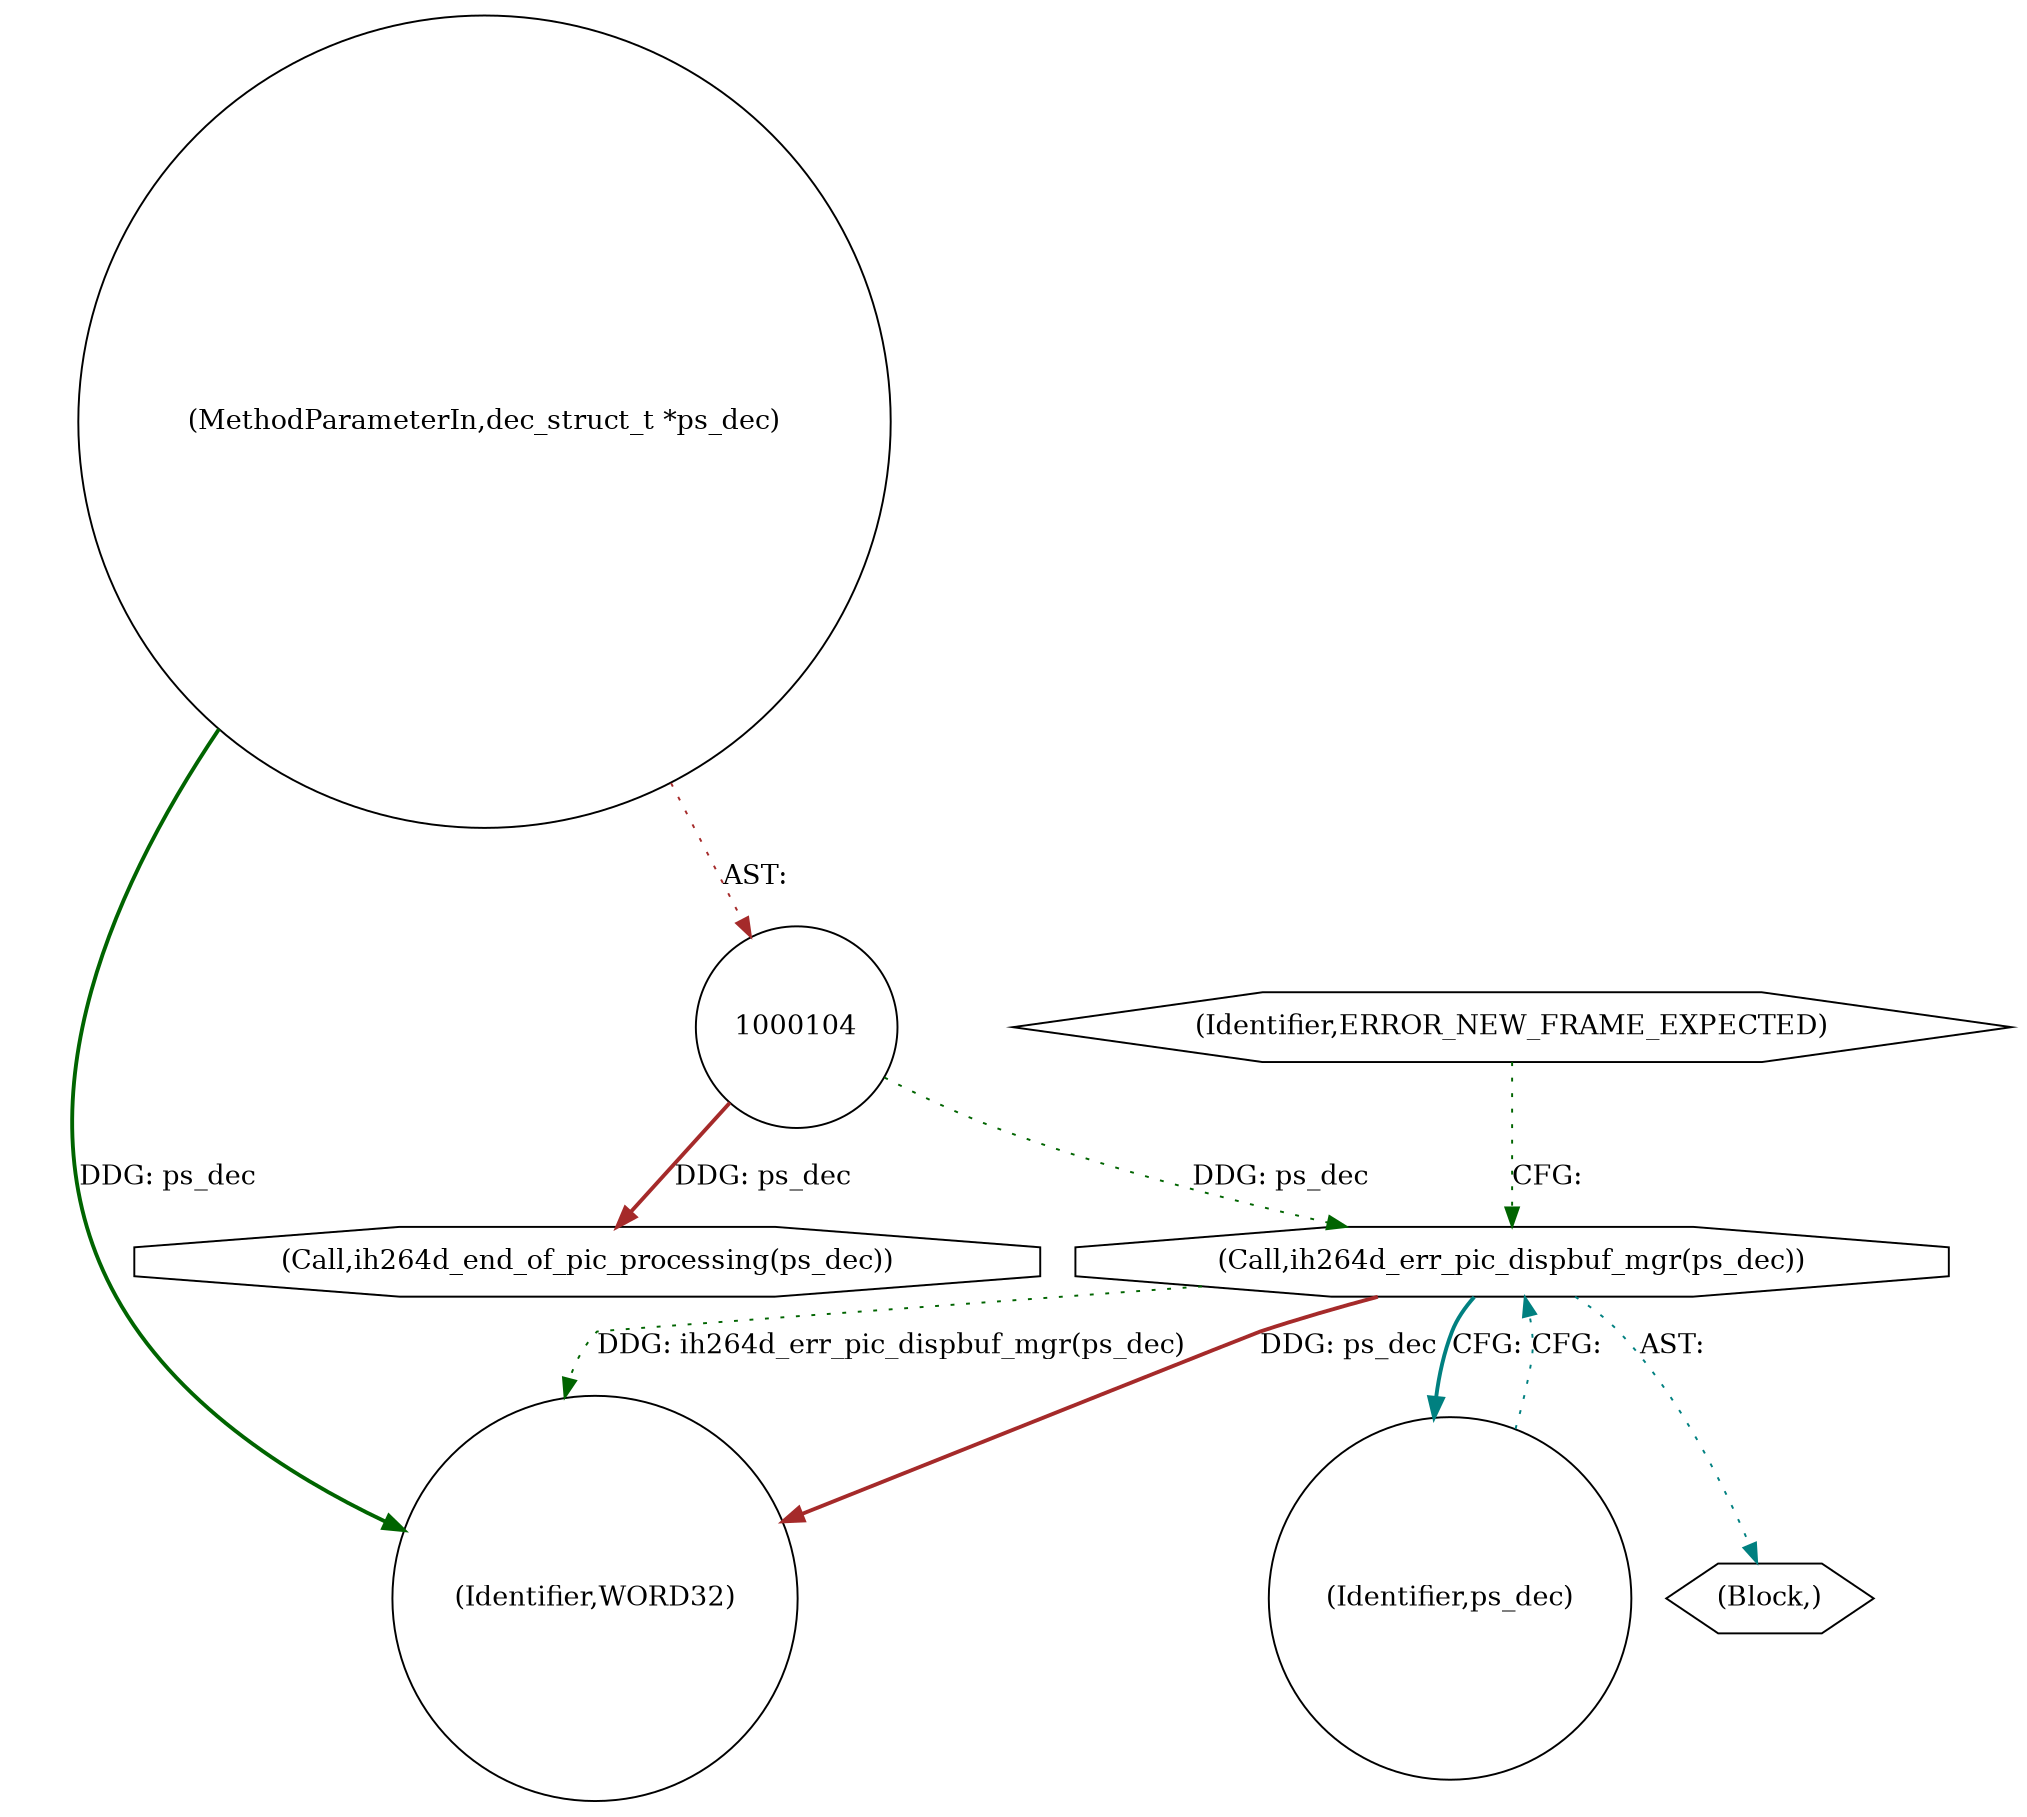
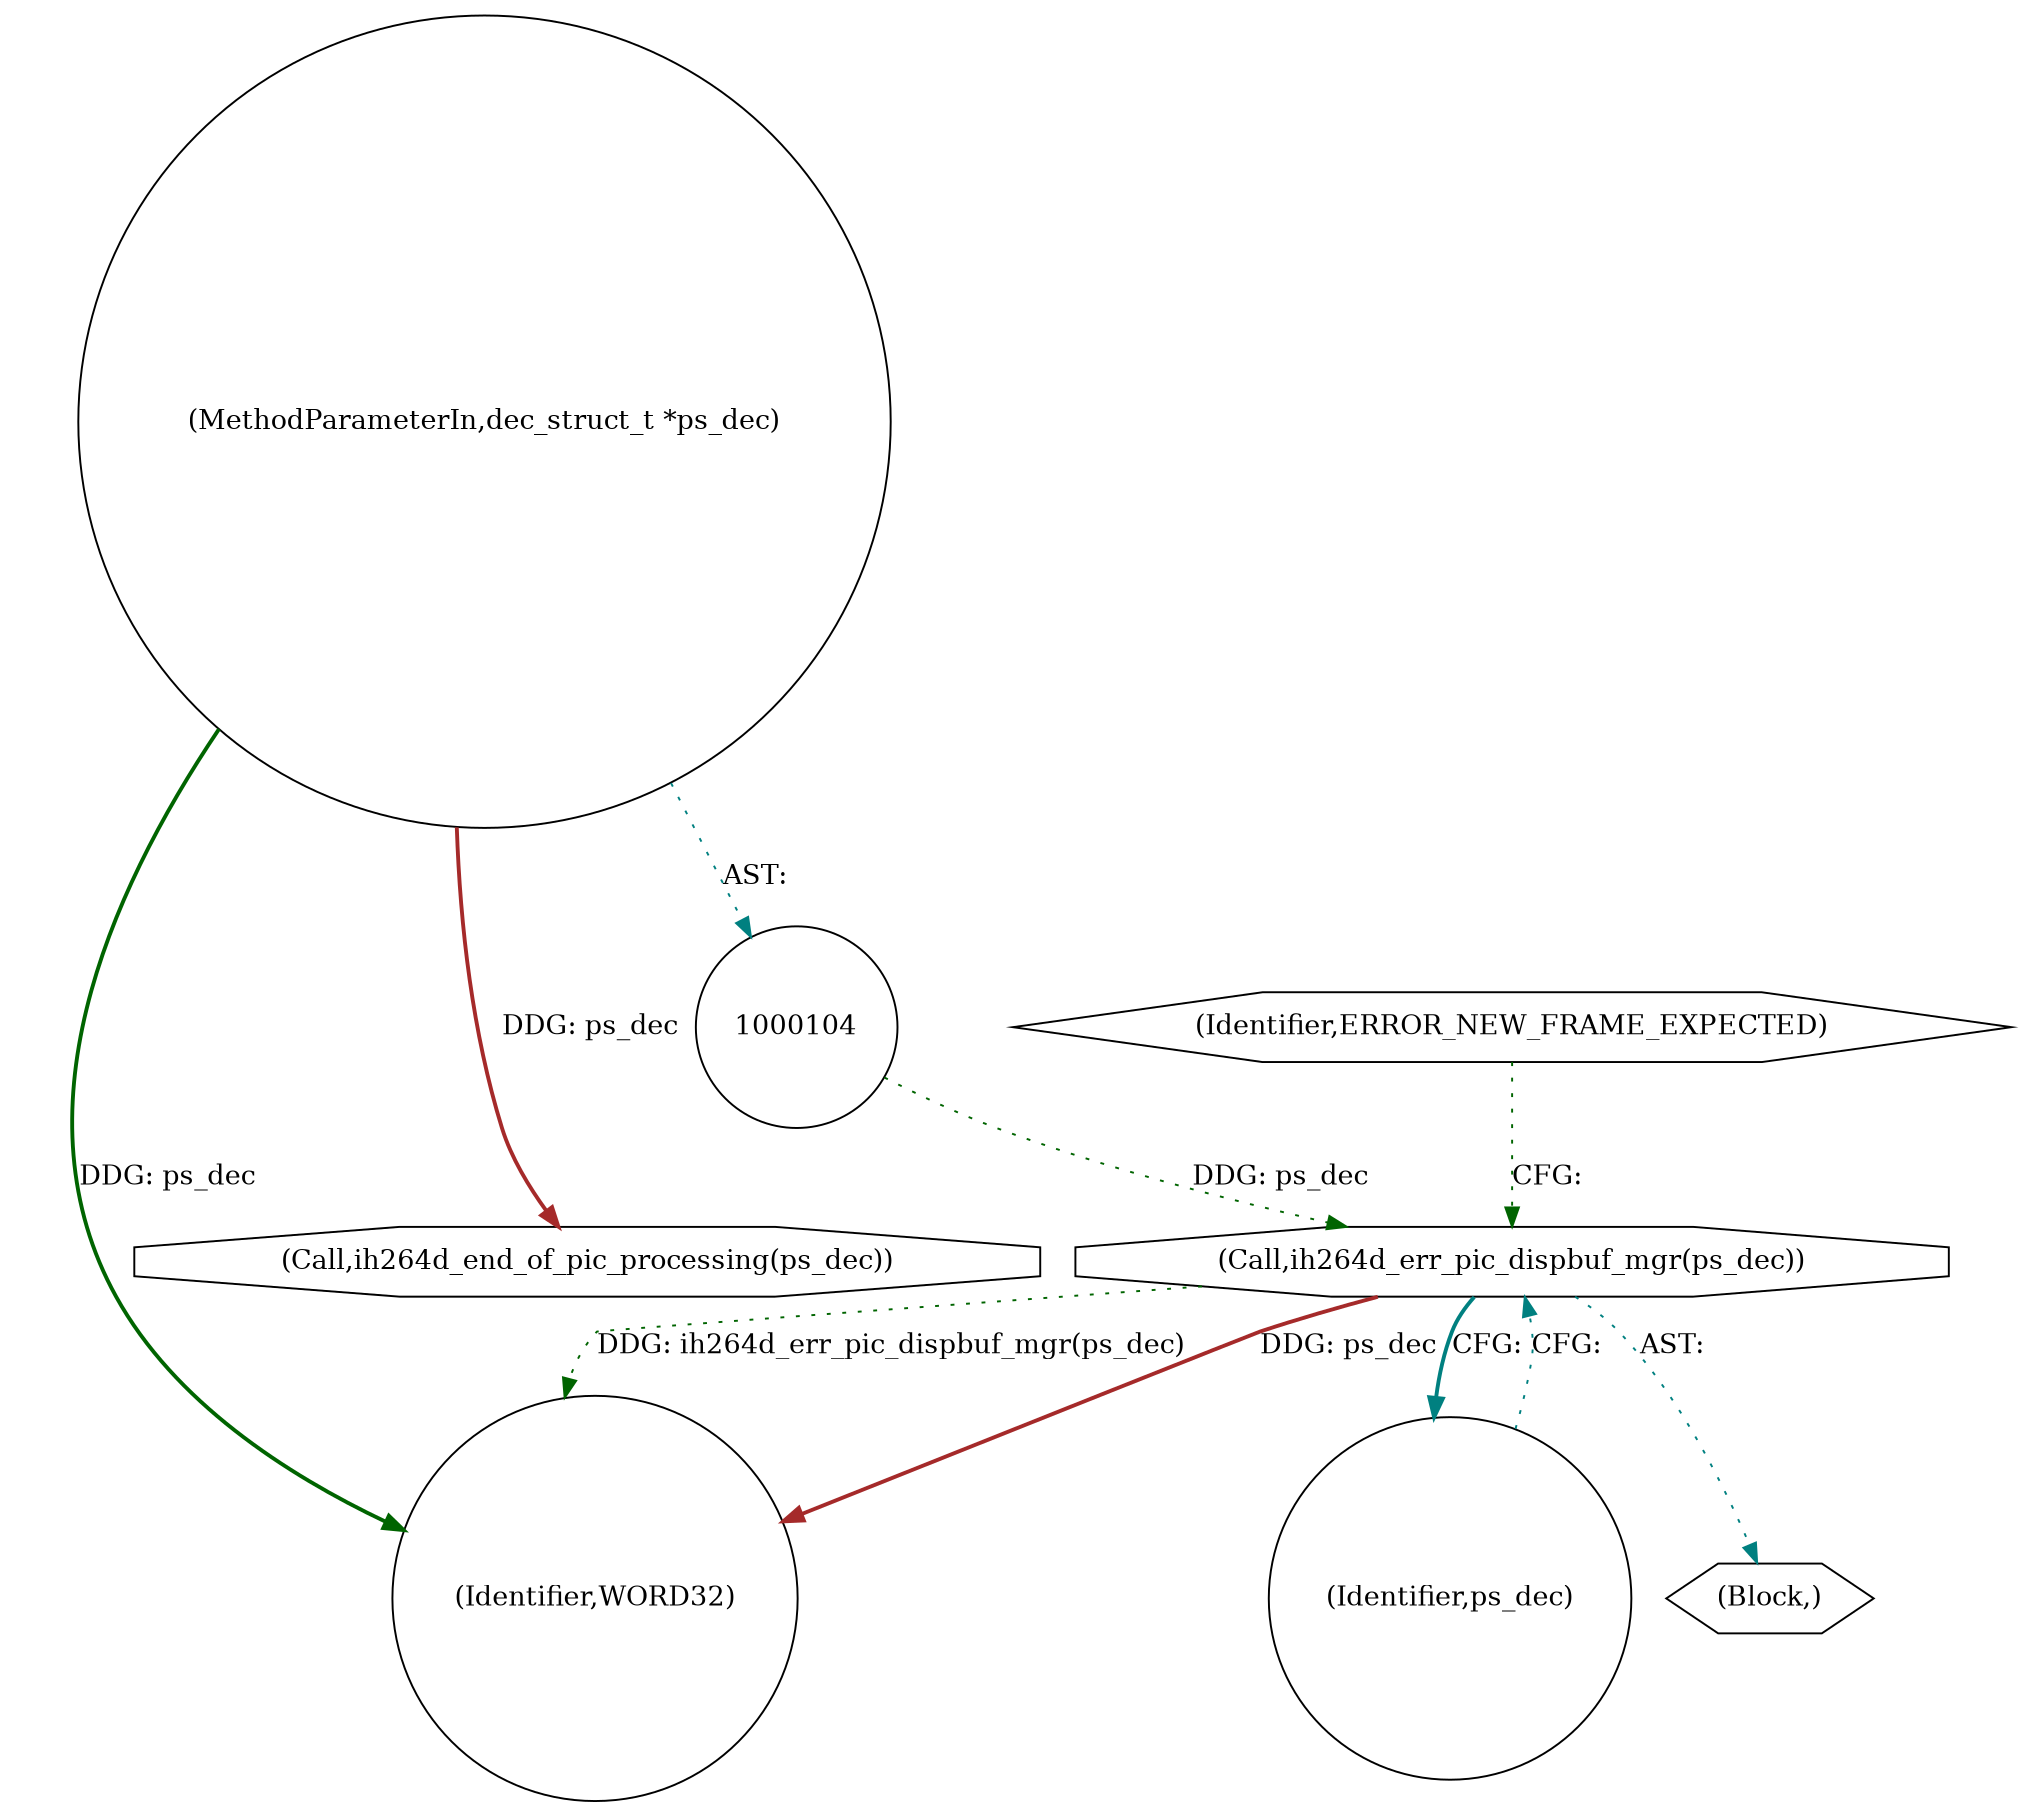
(706, 851) -> (706, 851)
(680, 1157) -> (477, 1026)
